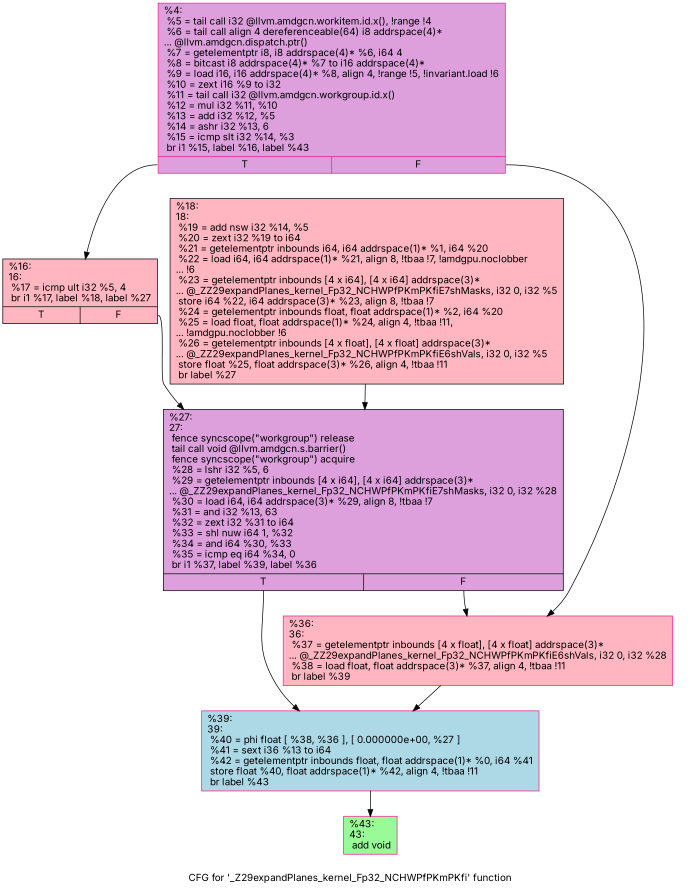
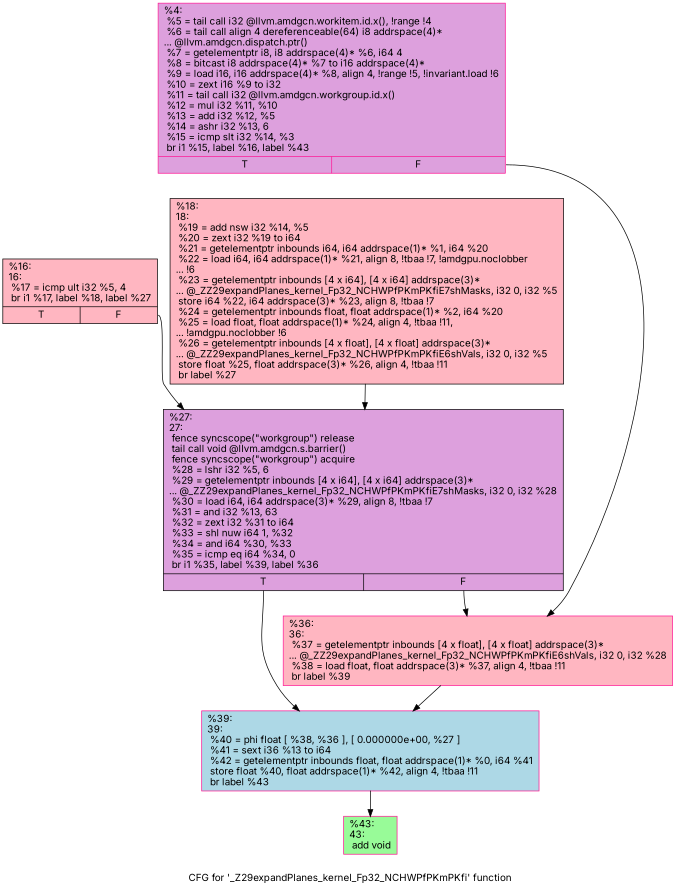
(109, 196) -> none
(243, 565) -> (244, 565)
